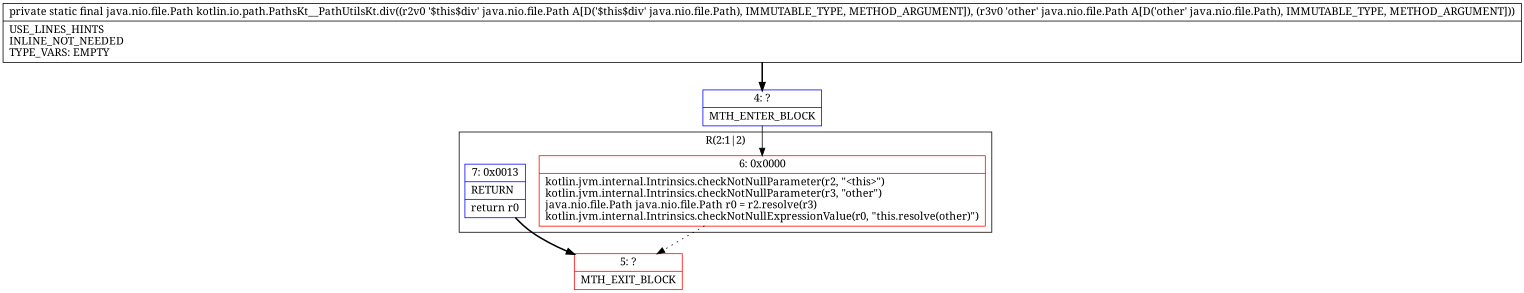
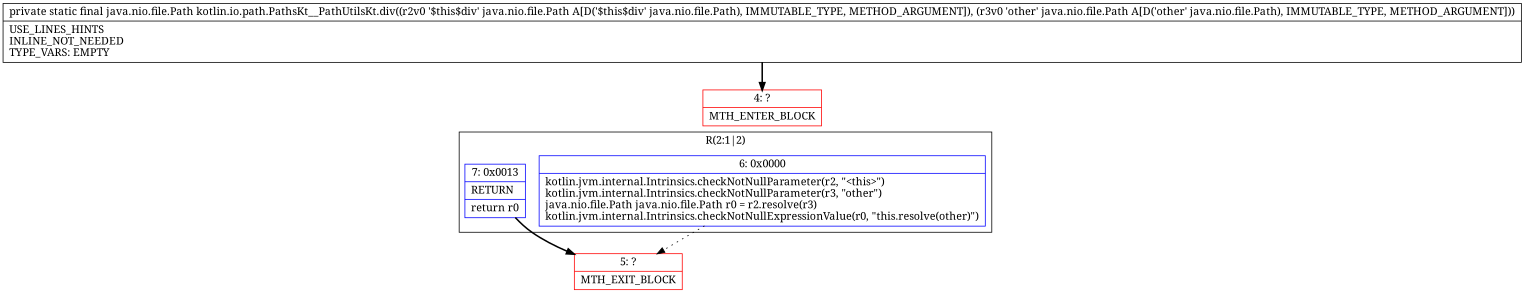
(762, 108) -> (762, 108)
(762, 137) -> none
(762, 191) -> (762, 191)
